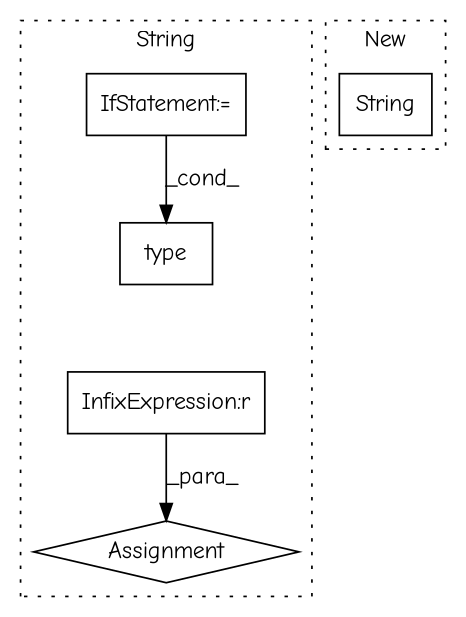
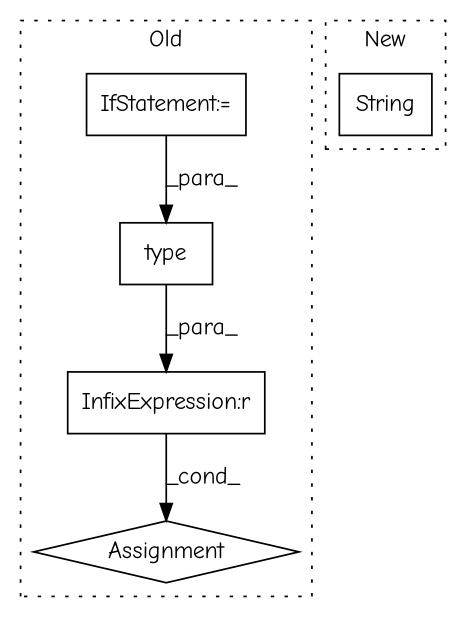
(166, 40) -> (166, 40)
(202, 179) -> (202, 179)
none -> (166, 320)
(203, 477) -> (203, 477)
